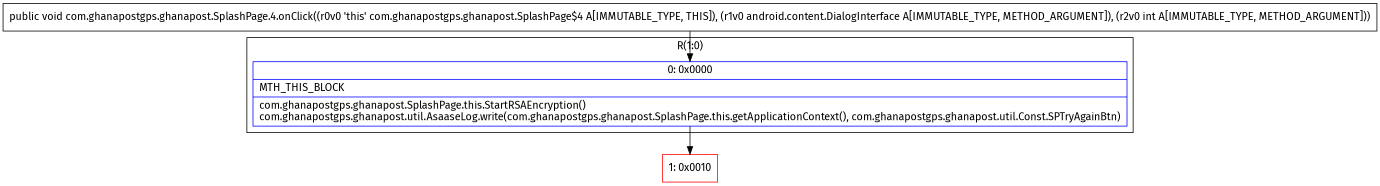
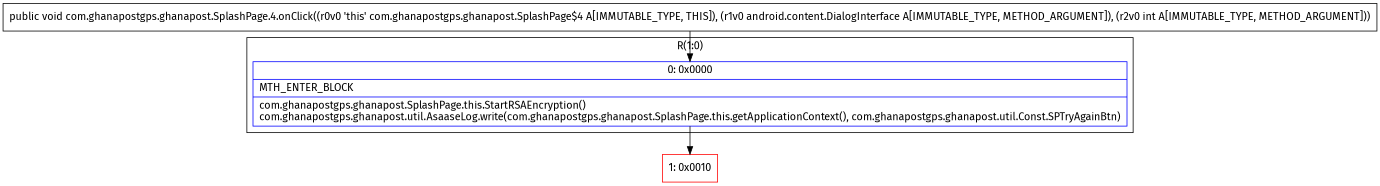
(302, 88) -> (307, 88)
